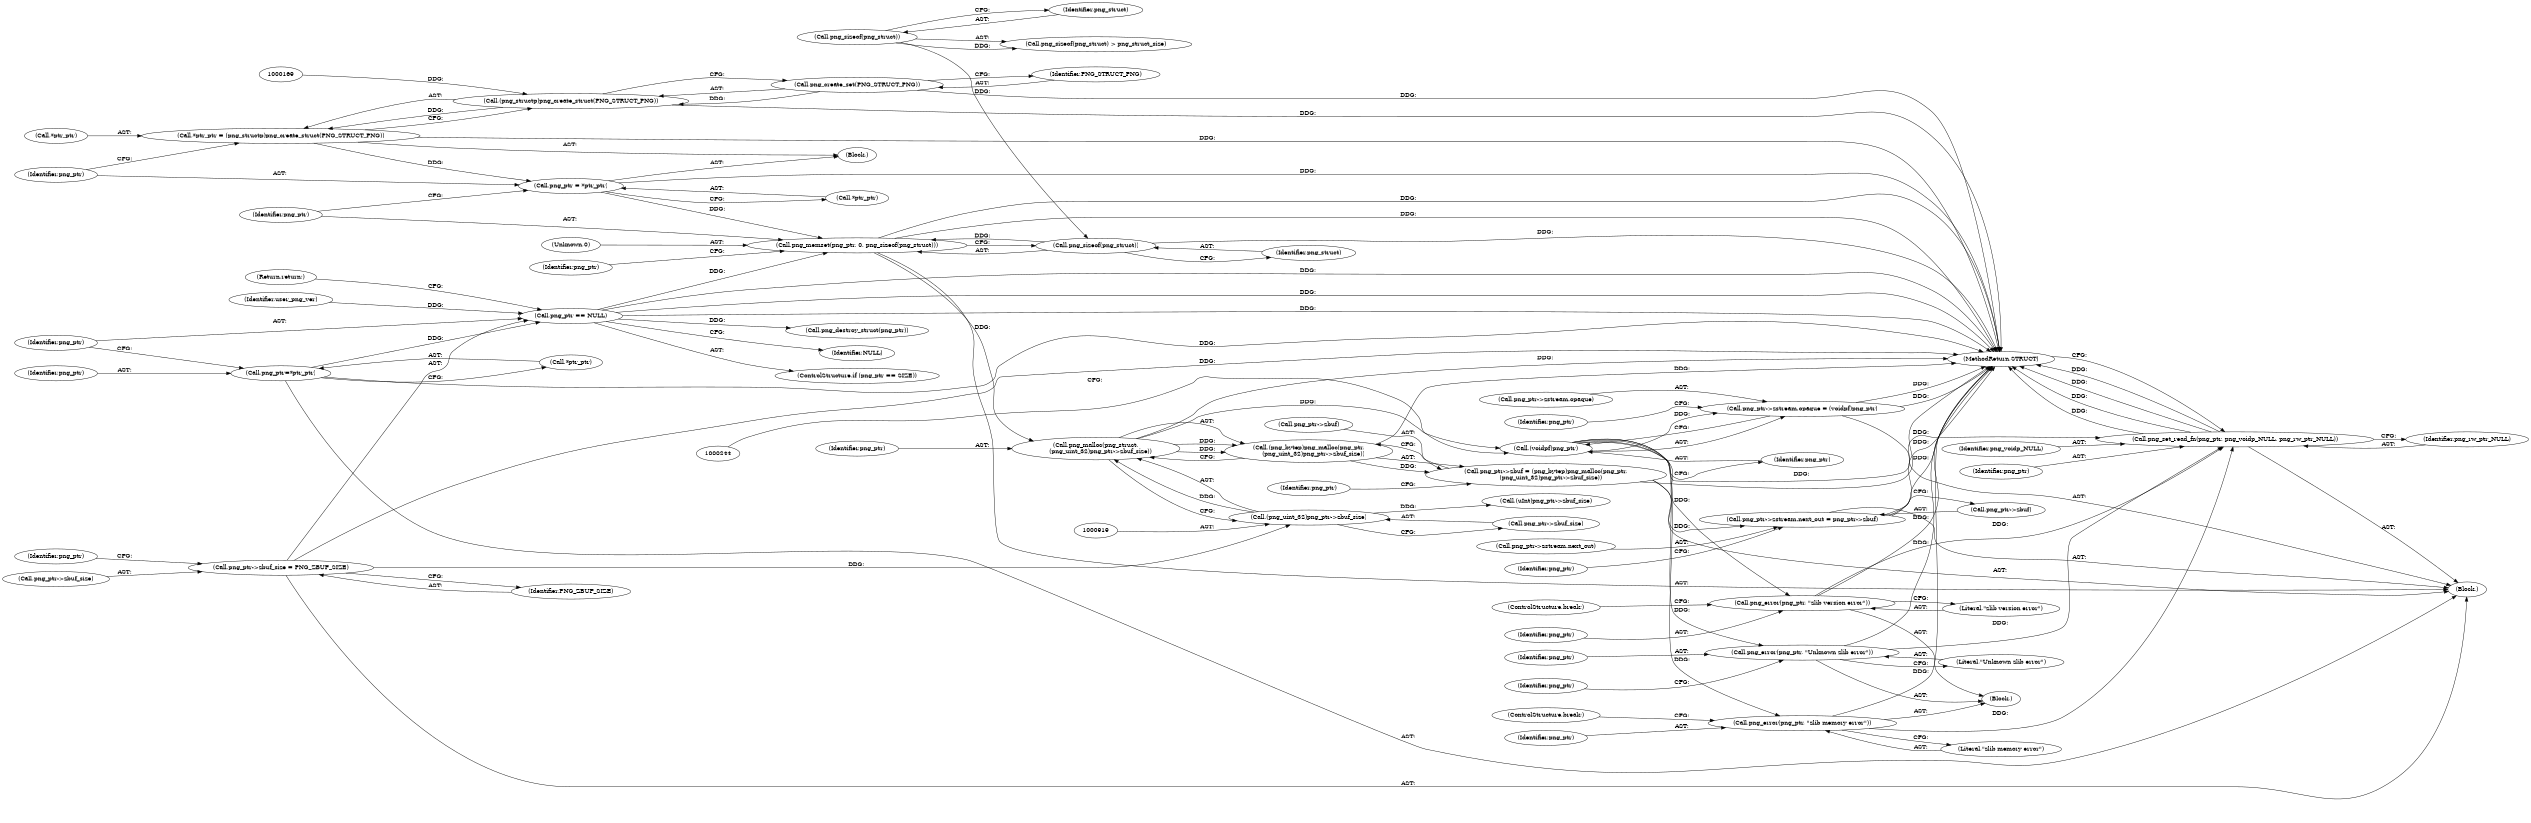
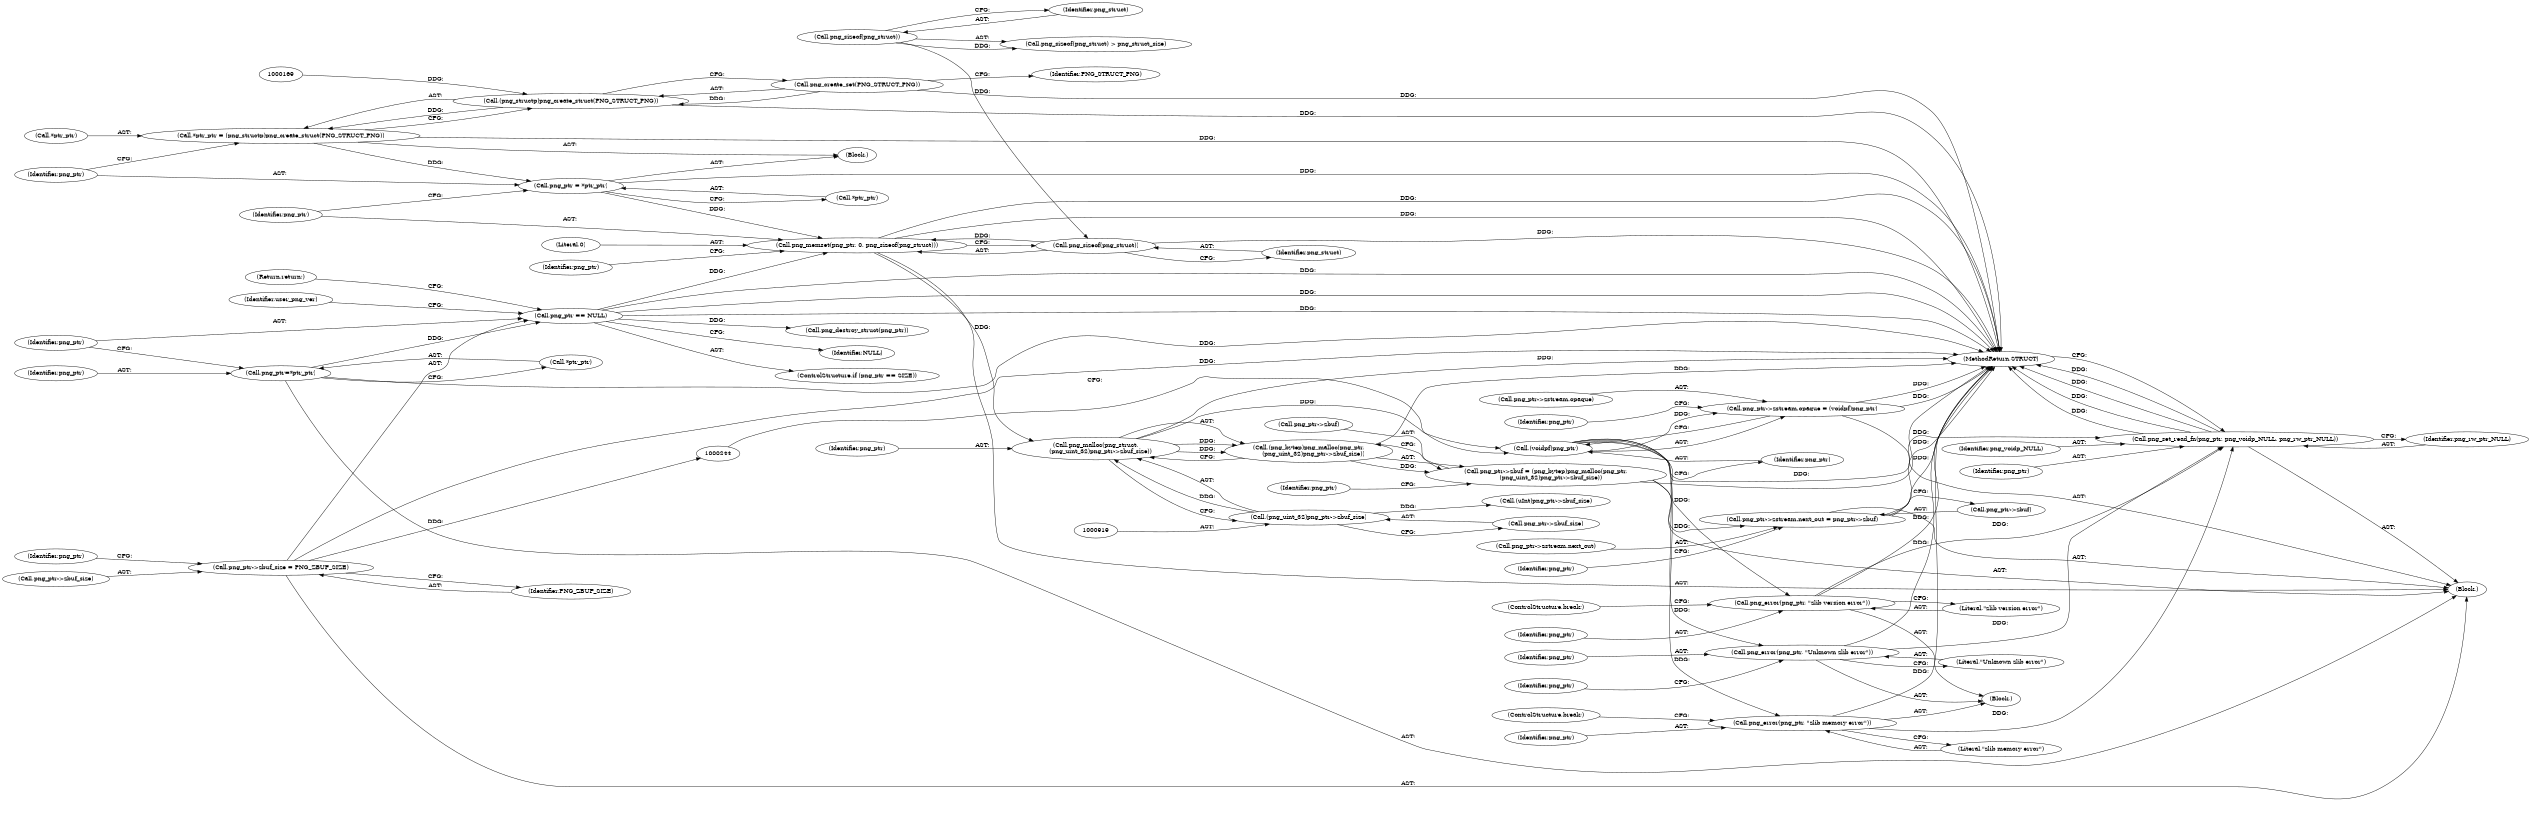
(999, 86) -> none
(571, 245) -> (571, 245)
(436, 305) -> (436, 305)
(833, 568) -> (503, 510)
